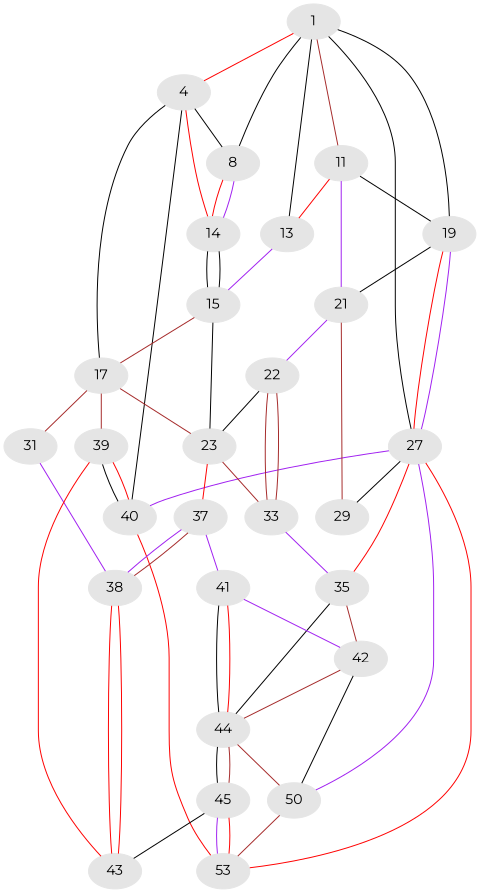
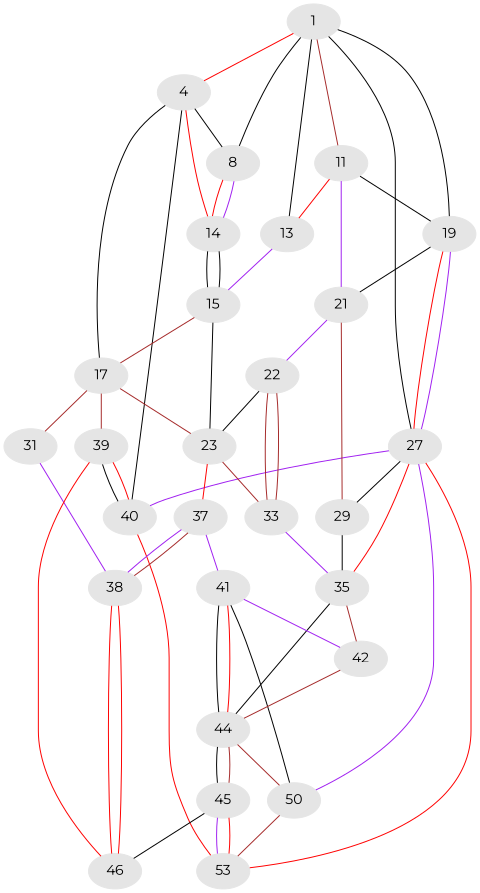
none -> (342, 553)
(328, 730) -> (263, 693)
(115, 871) -> (115, 871)
